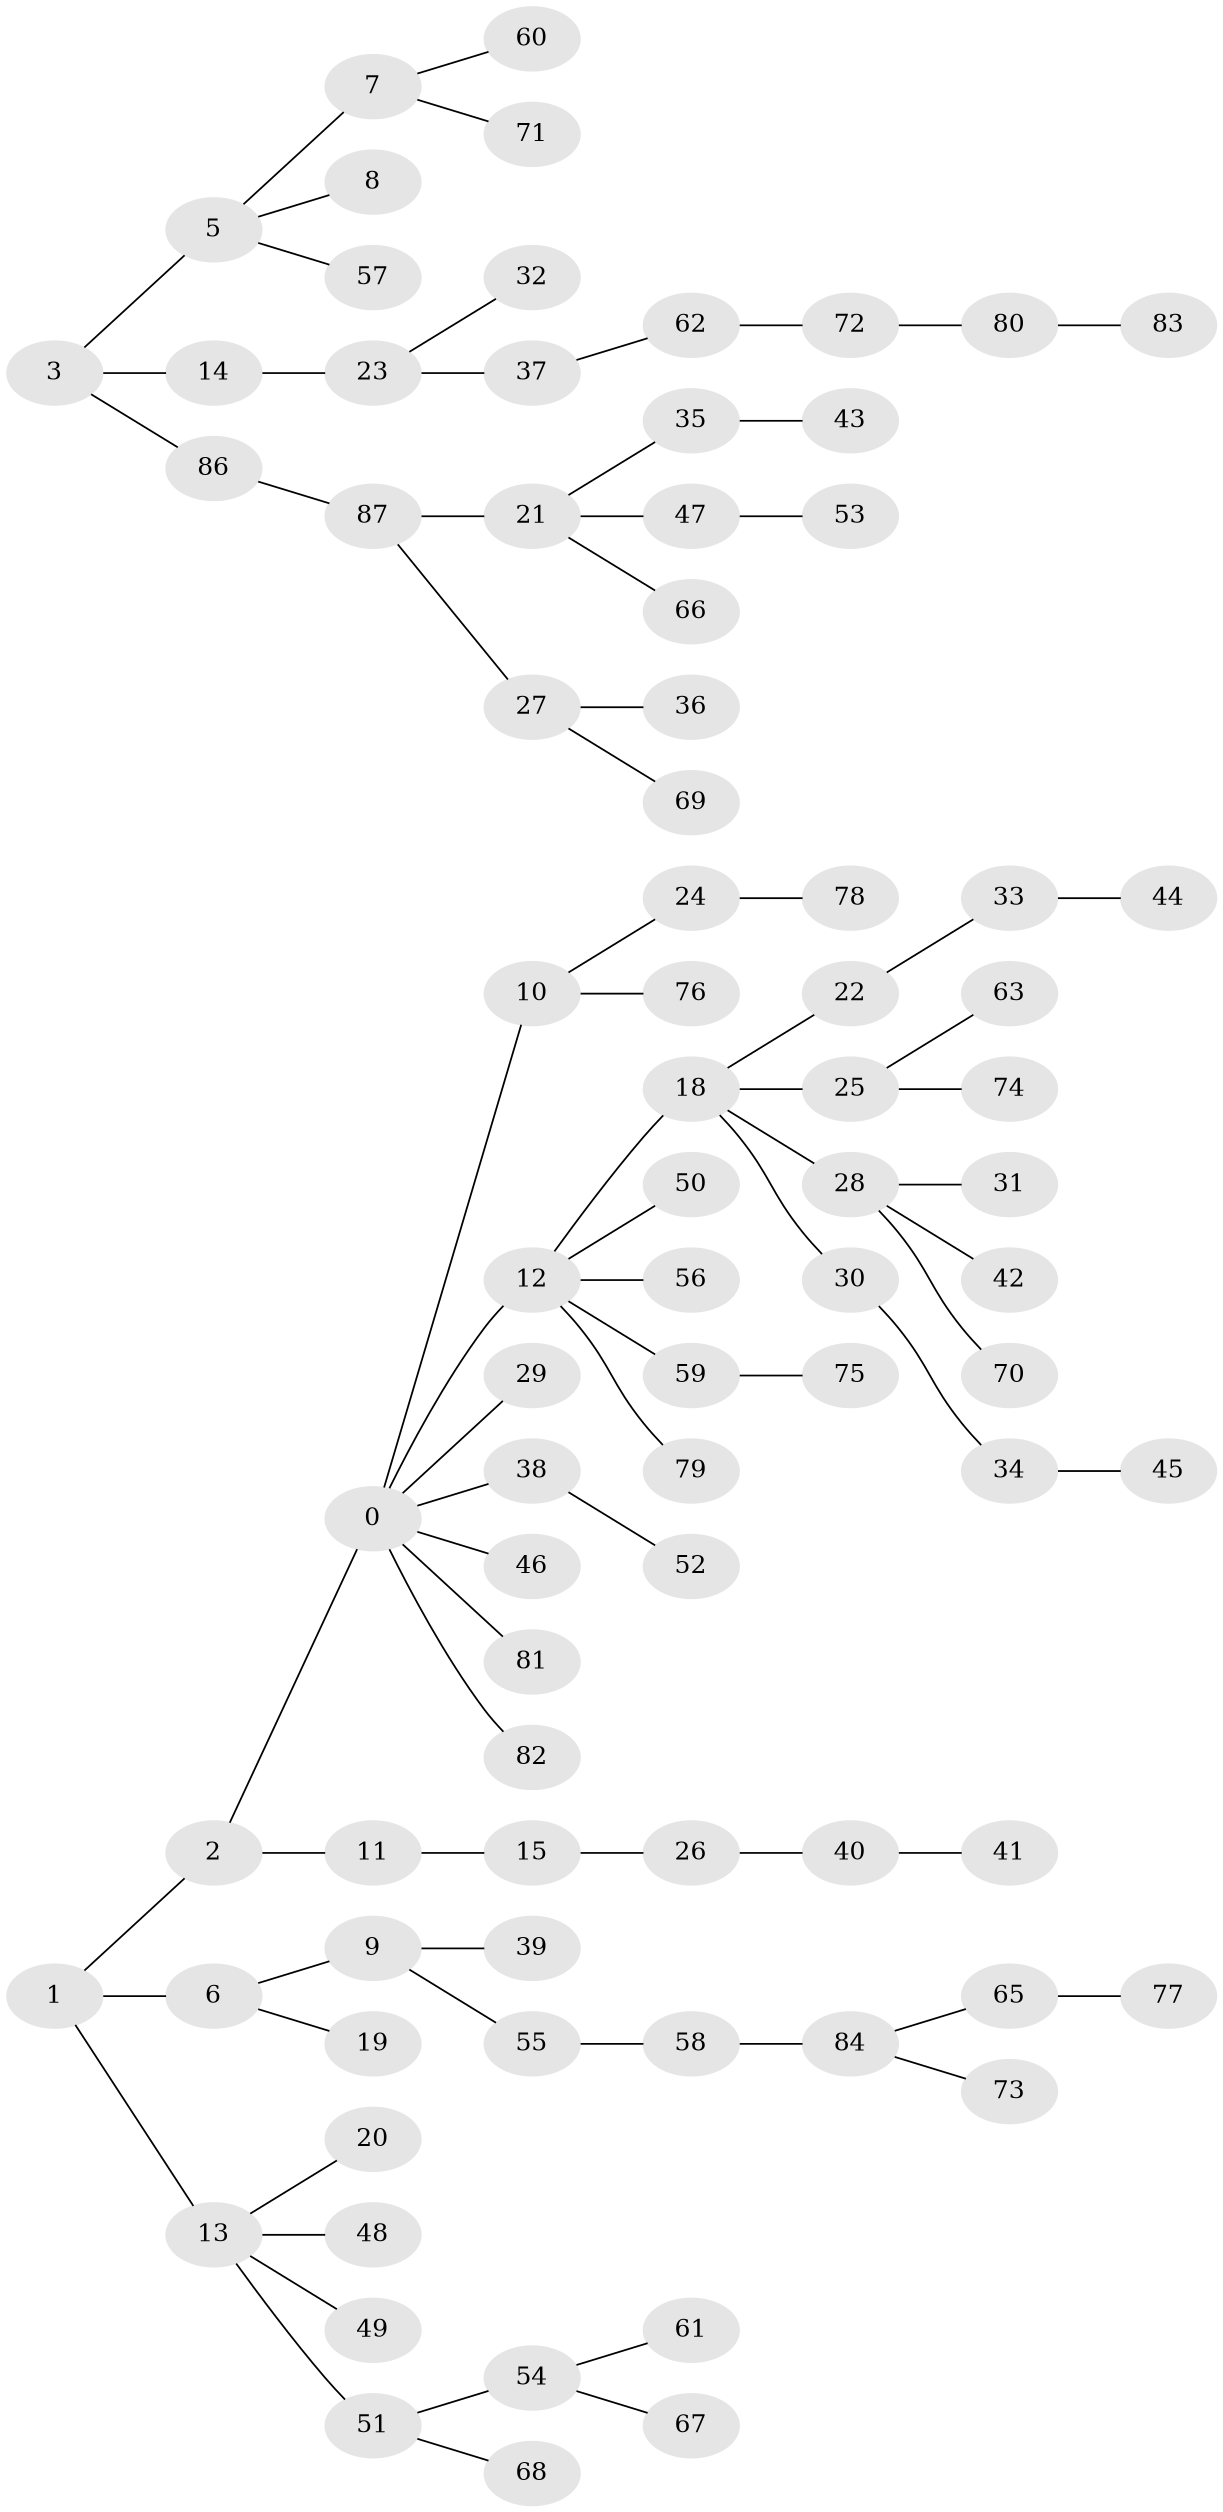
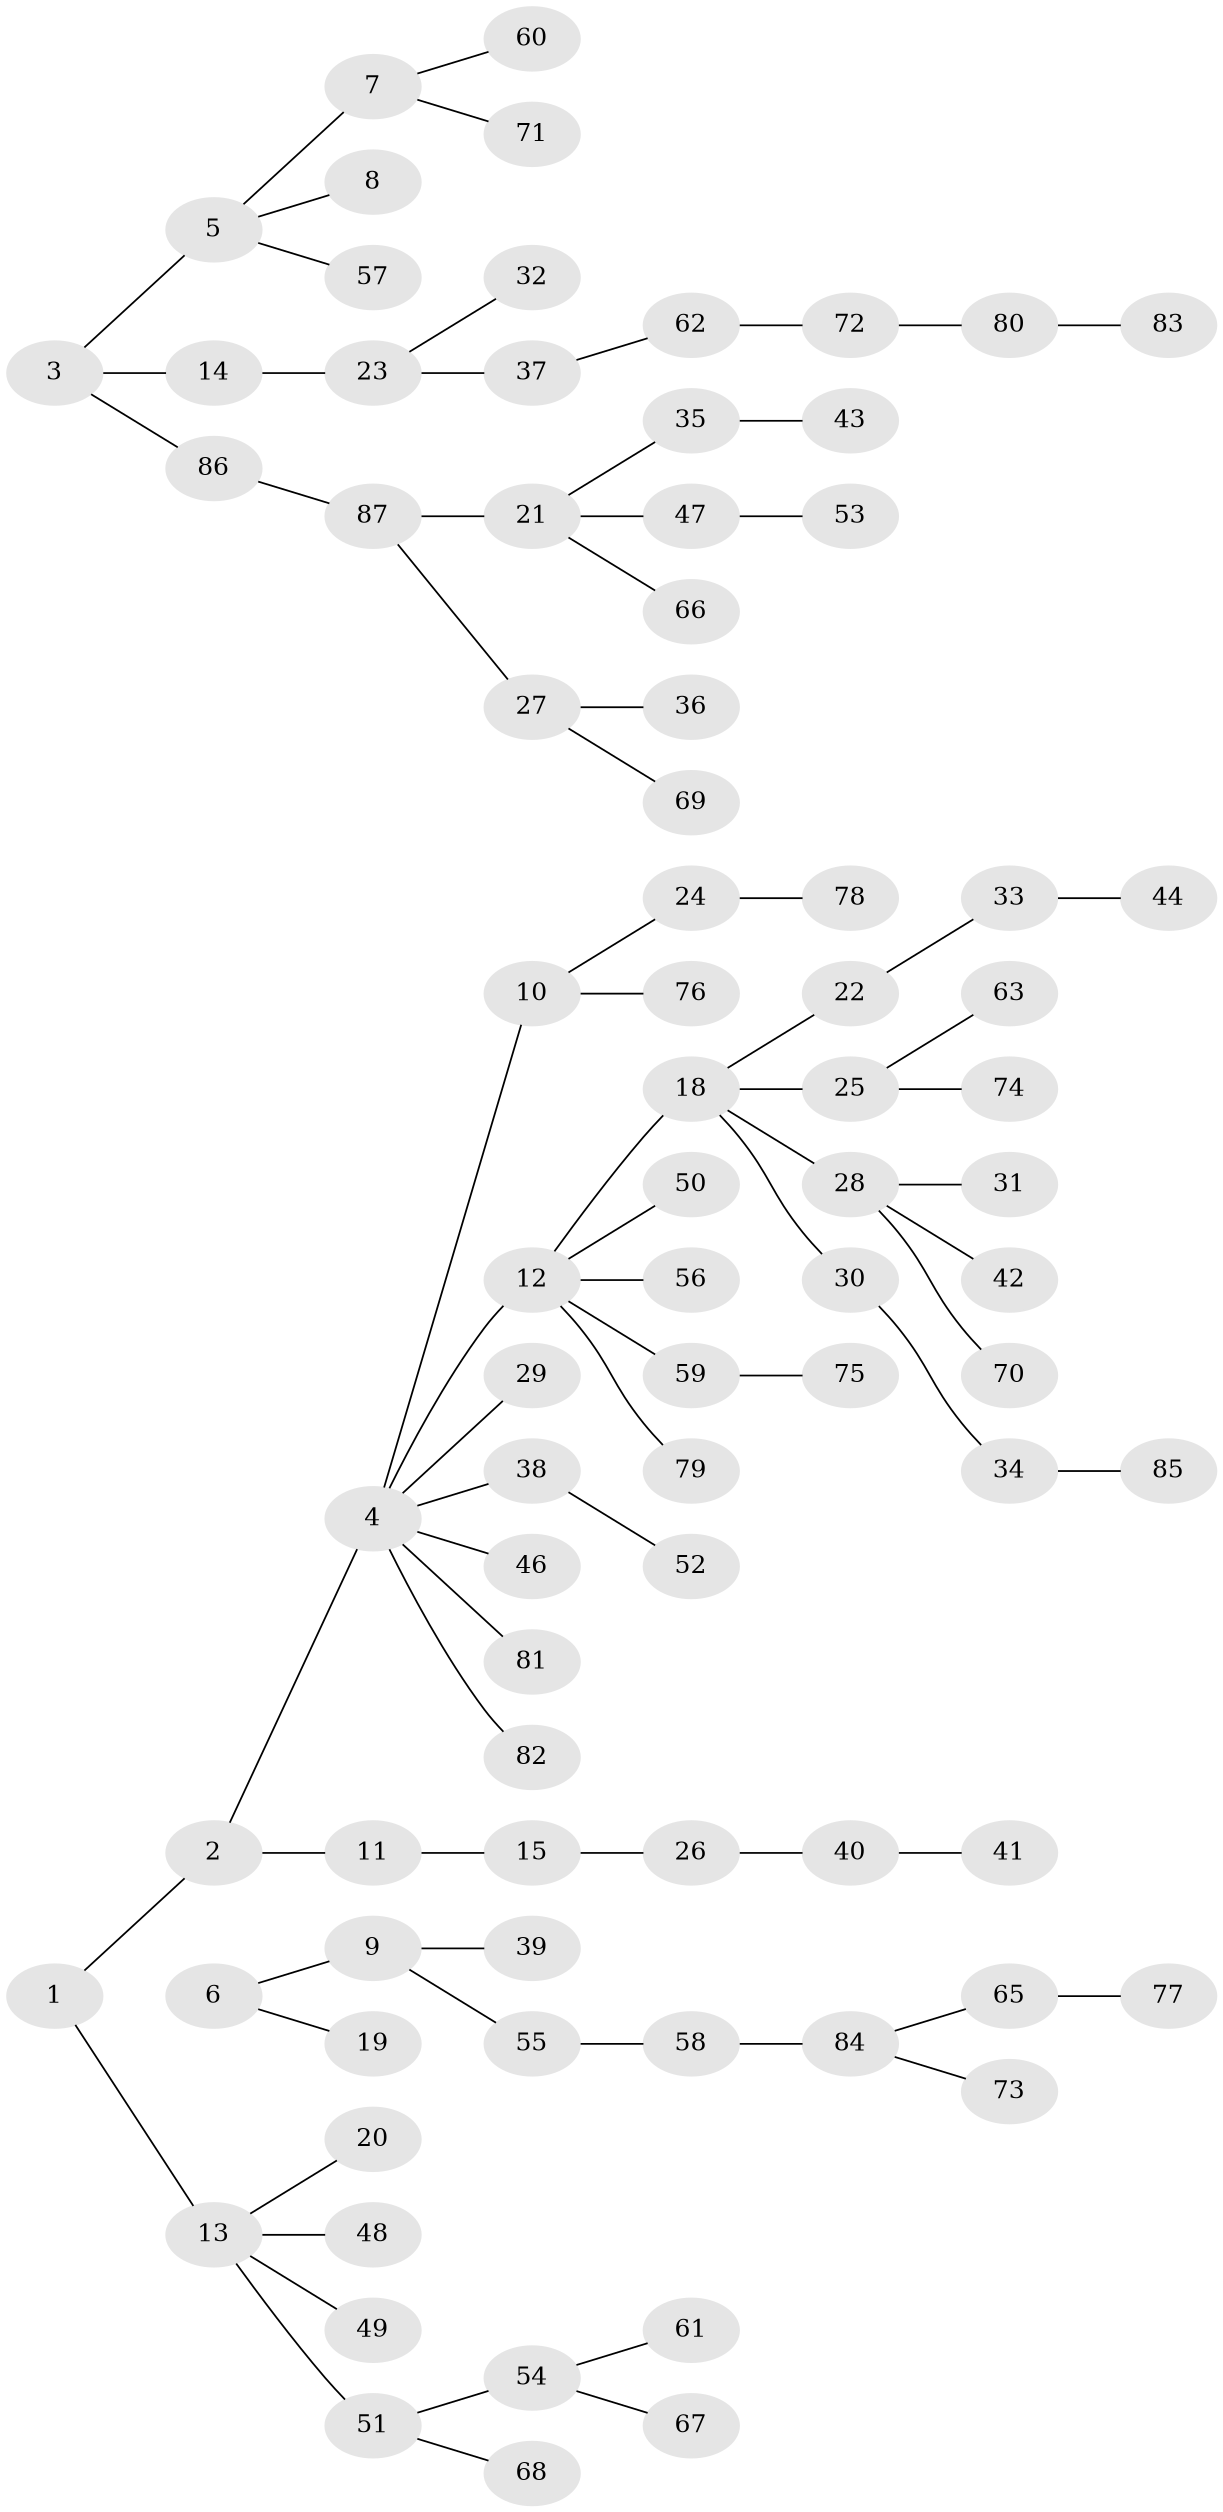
(1169, 1471) -> (1169, 1471)
(373, 1519) -> (373, 1519)
(135, 1996) -> none
